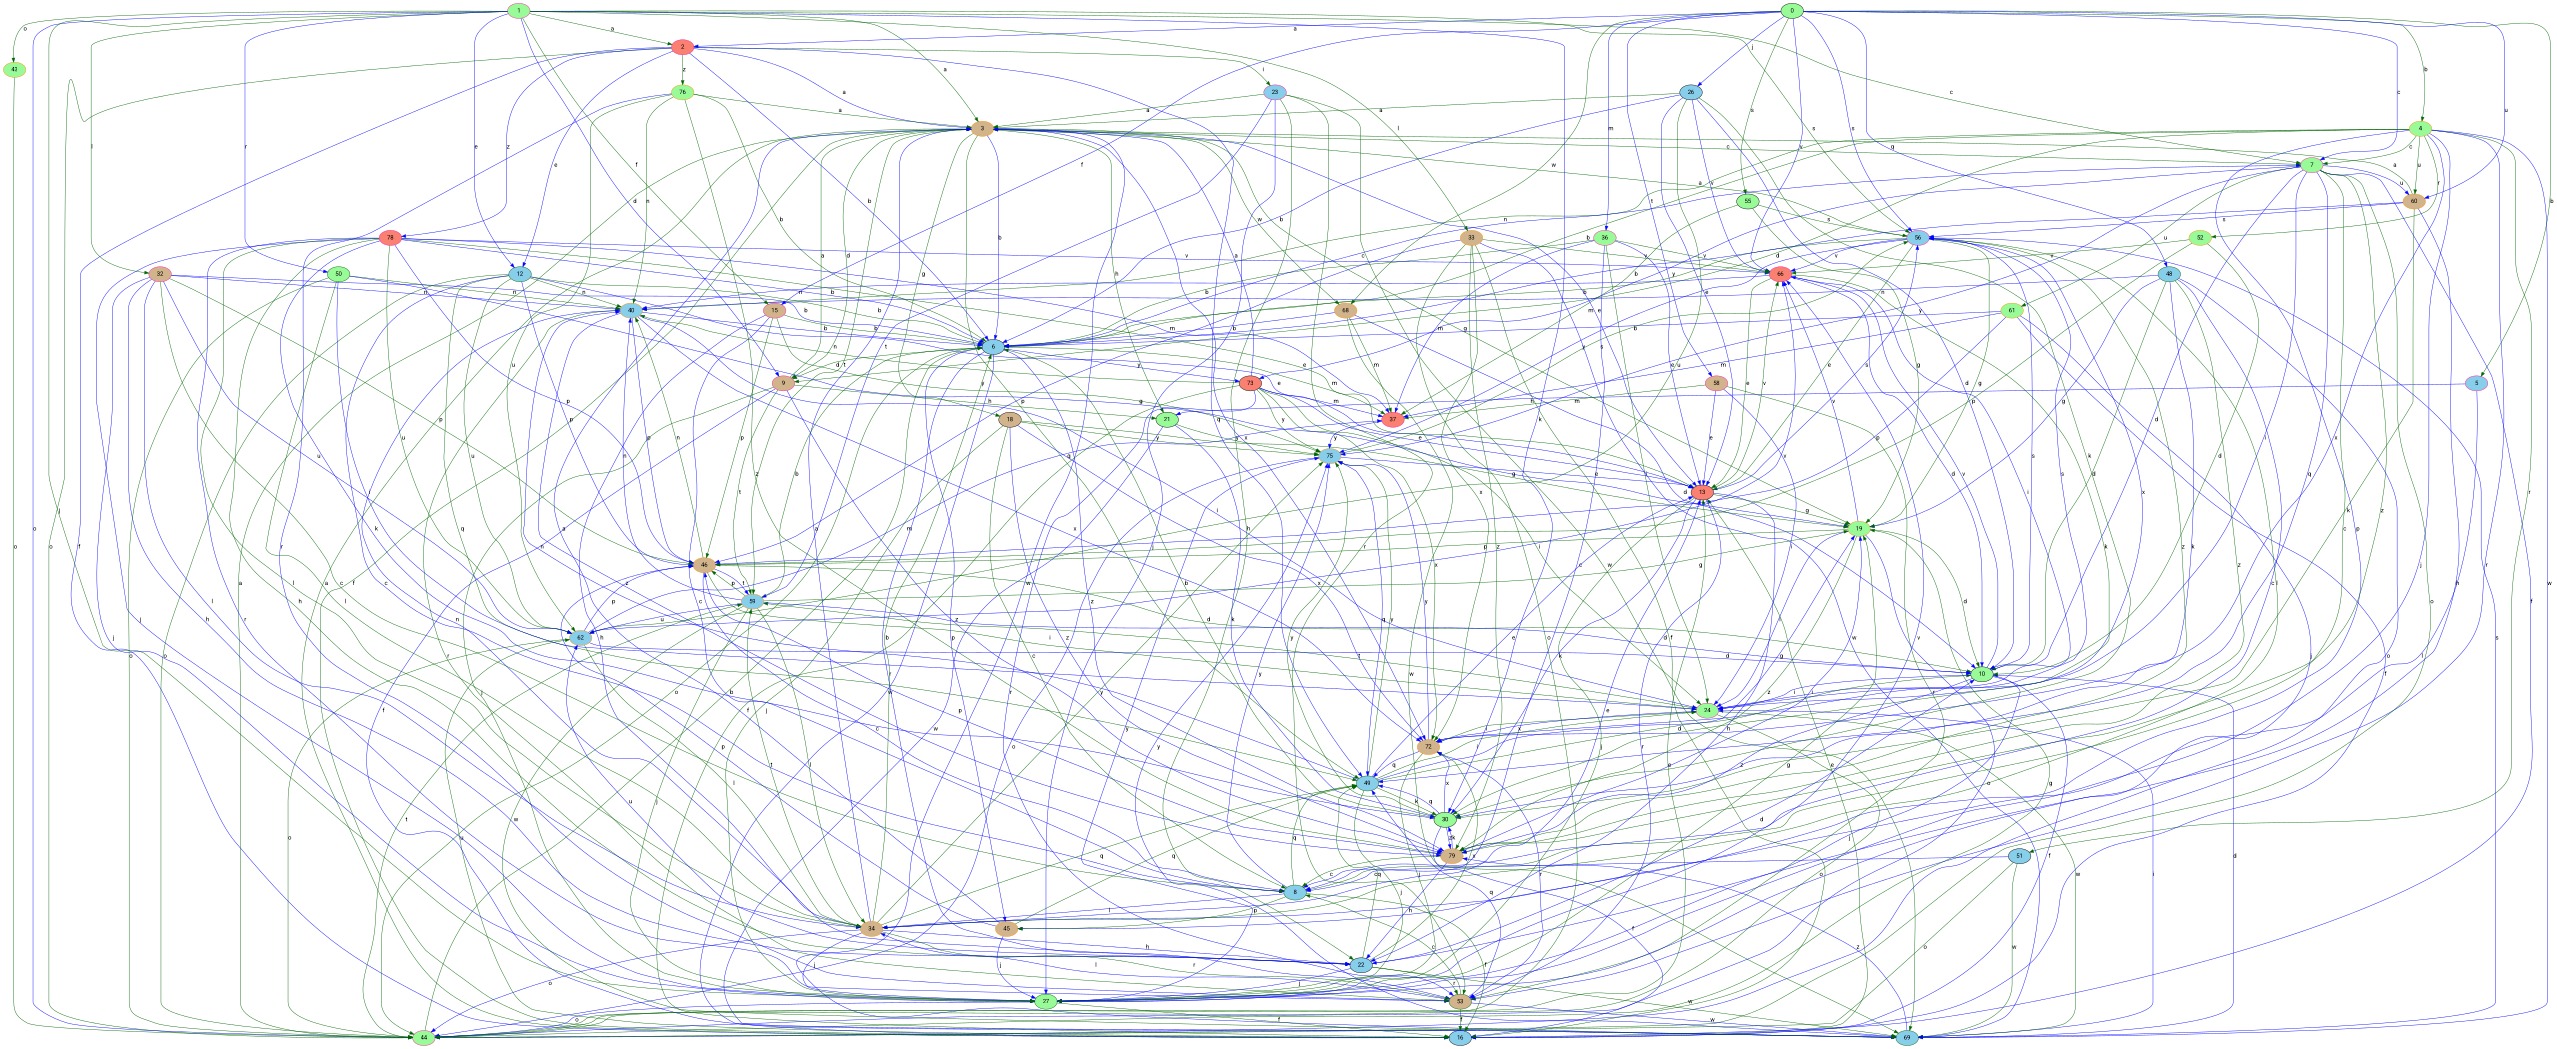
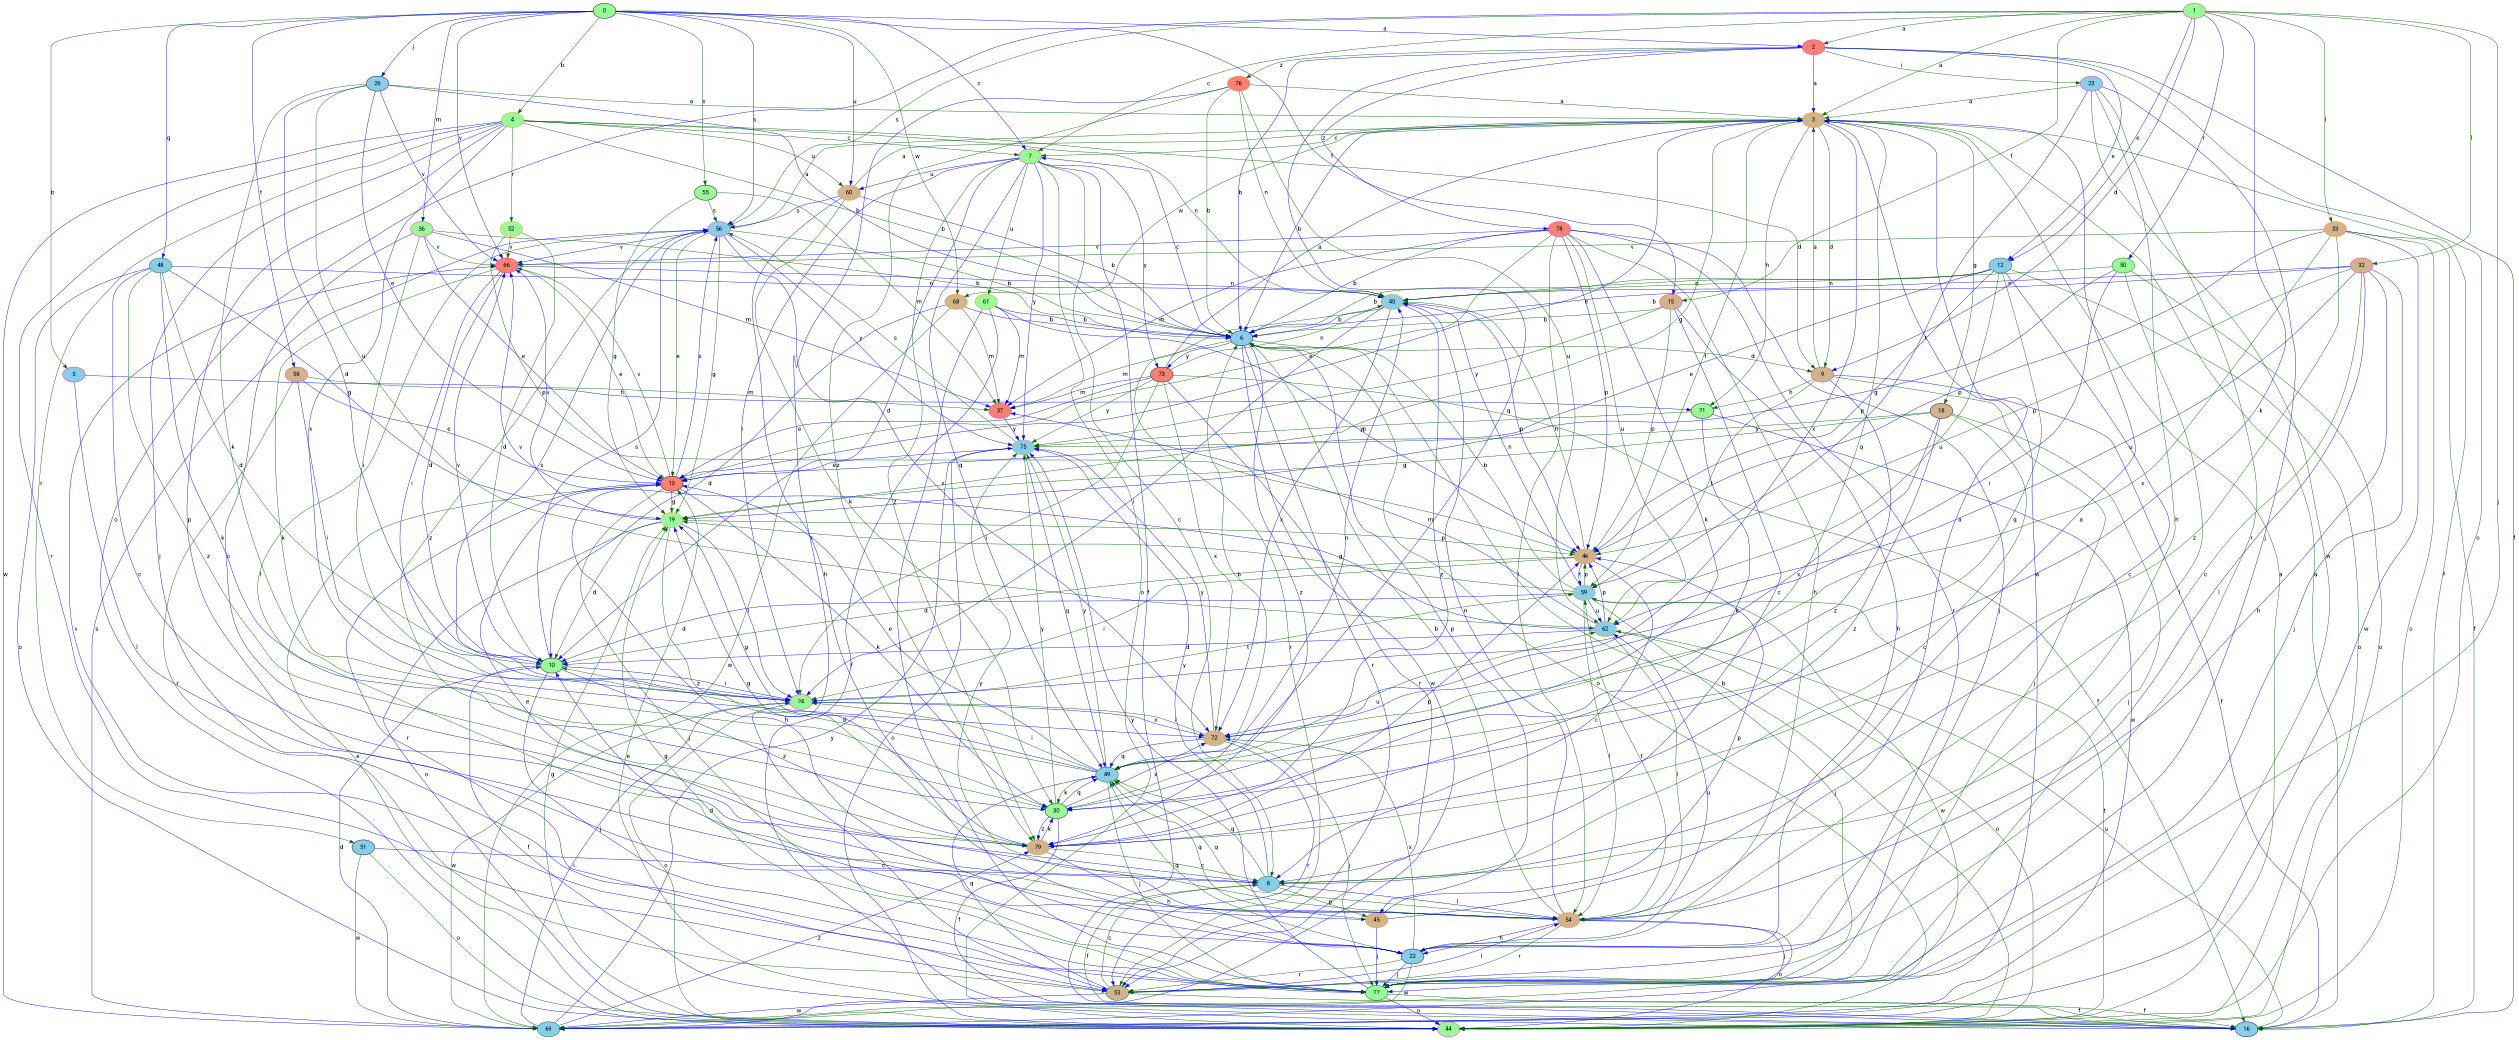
(15, 70) -> none
(683, 92) -> (1239, 84)
(1812, 693) -> (748, 684)
none -> (1353, 705)
(872, 929) -> (1569, 920)
